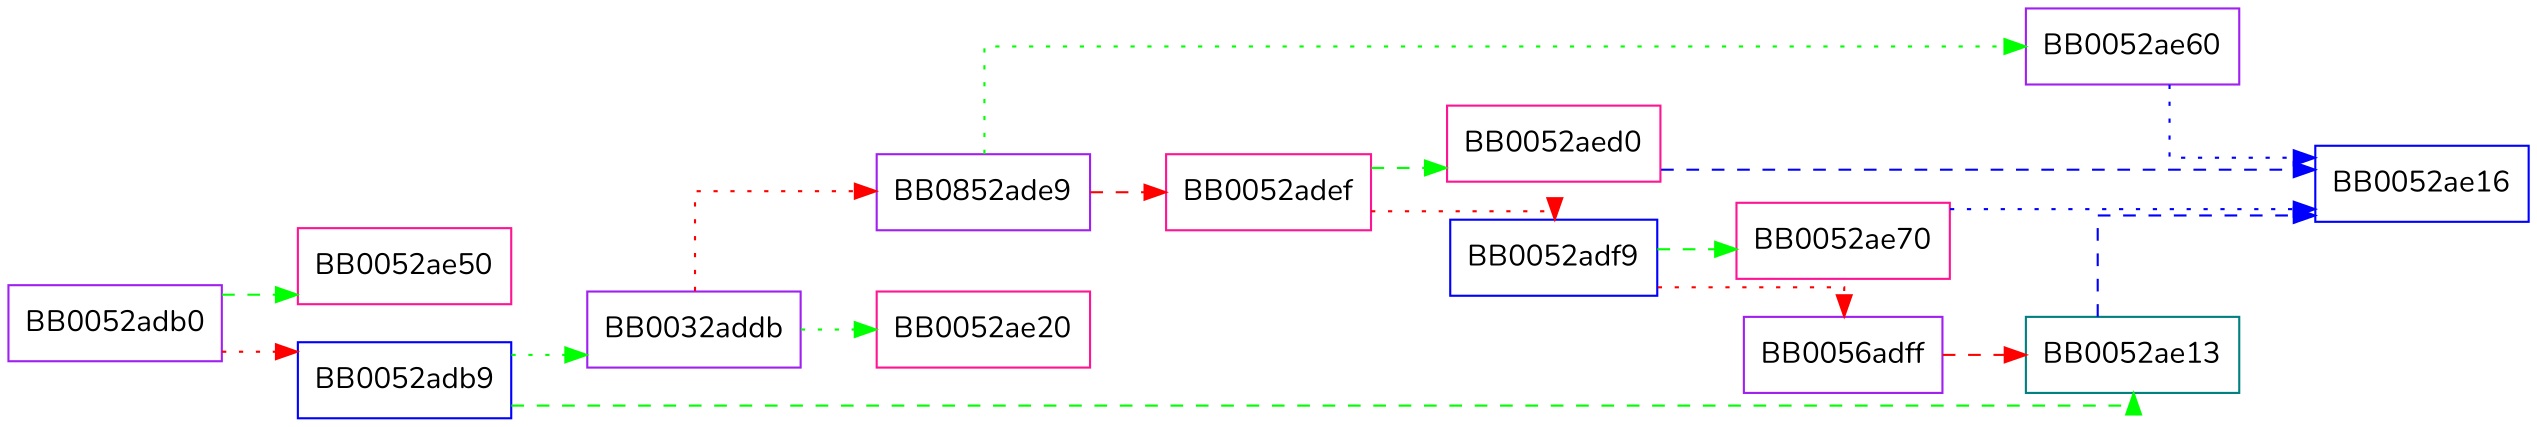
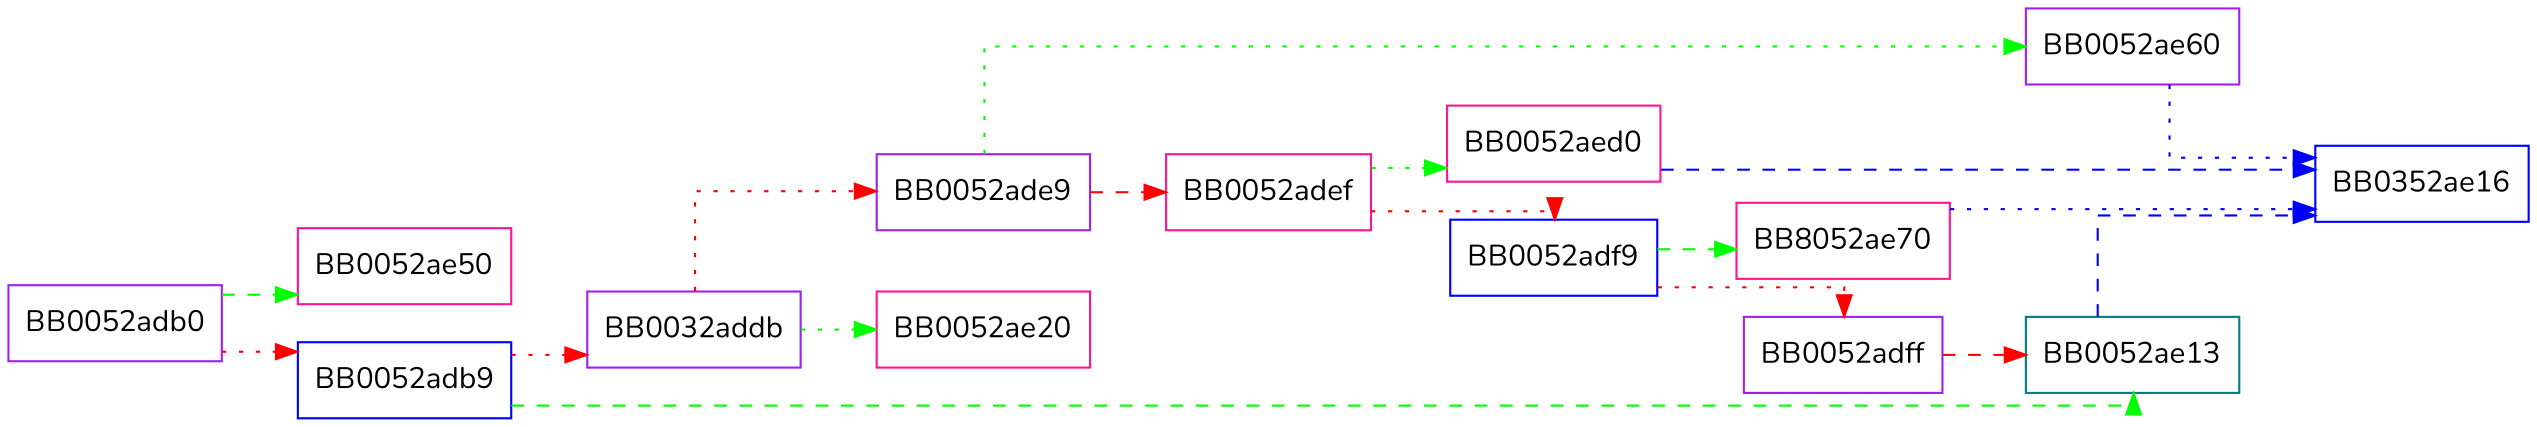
(1398, 168) -> (1398, 168)
(2422, 184) -> (2422, 184)
(983, 192) -> (983, 192)
(1843, 241) -> (1843, 241)
(538, 355) -> (538, 355)
(1843, 355) -> (1843, 355)
